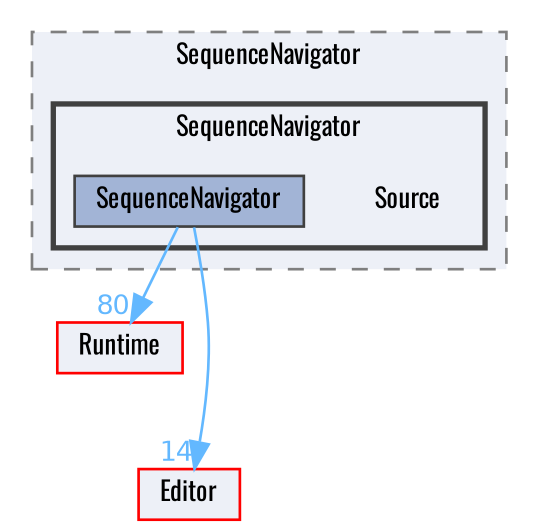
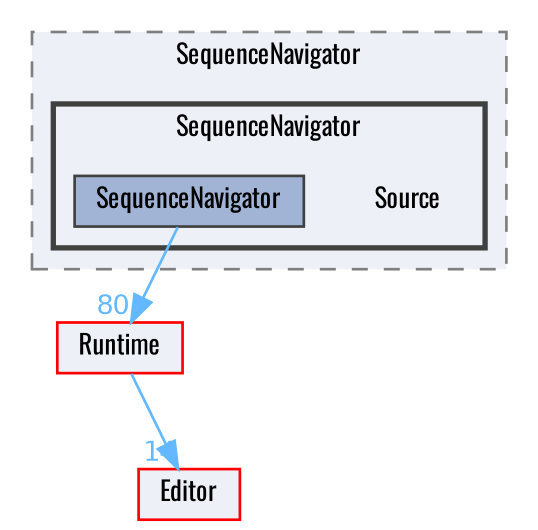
(209, 334) -> (149, 409)
